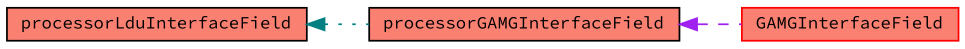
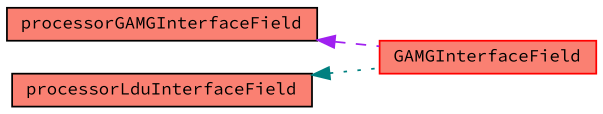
(347, 24) -> (355, 71)
